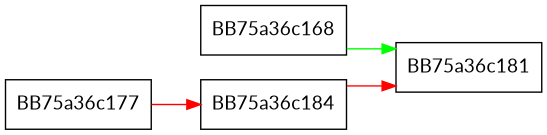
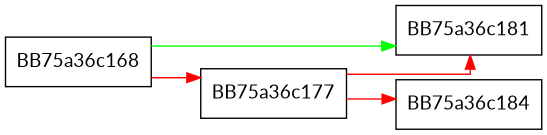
none -> (169, 78)
(364, 86) -> (411, 74)
